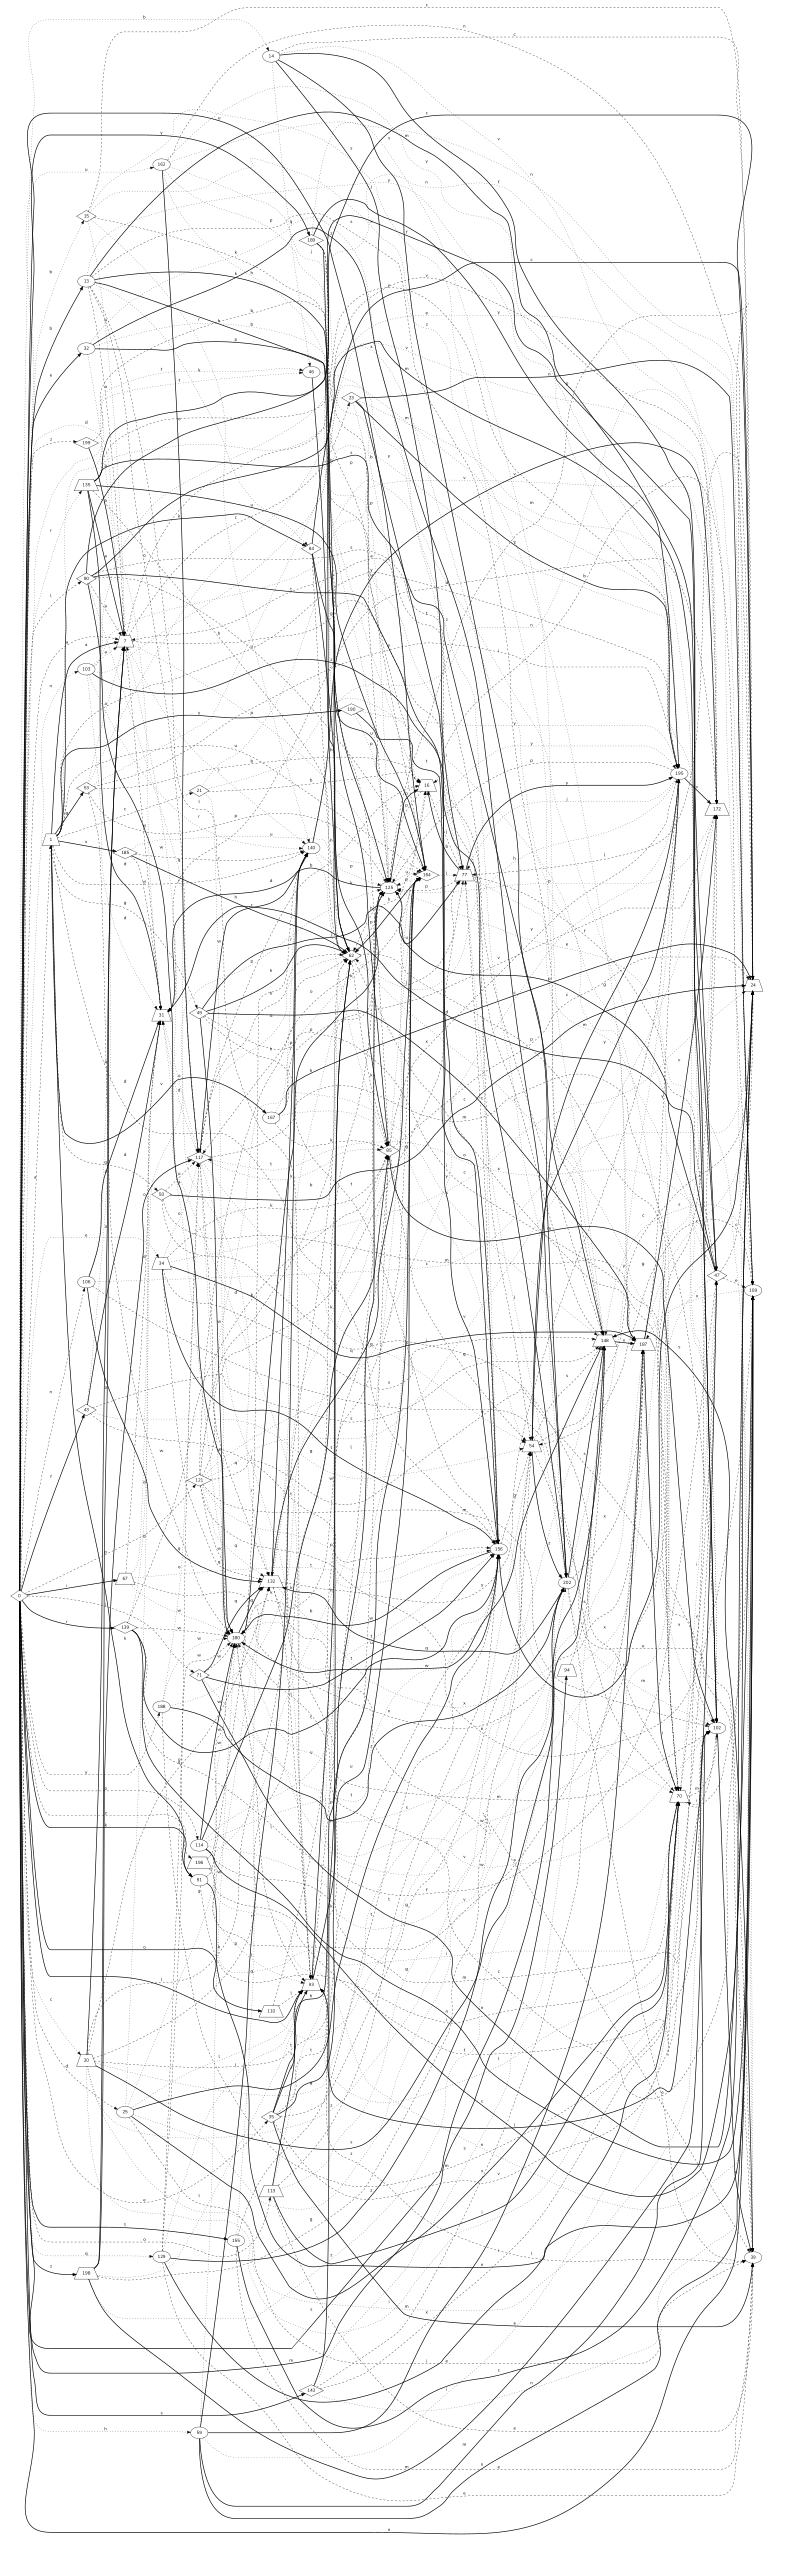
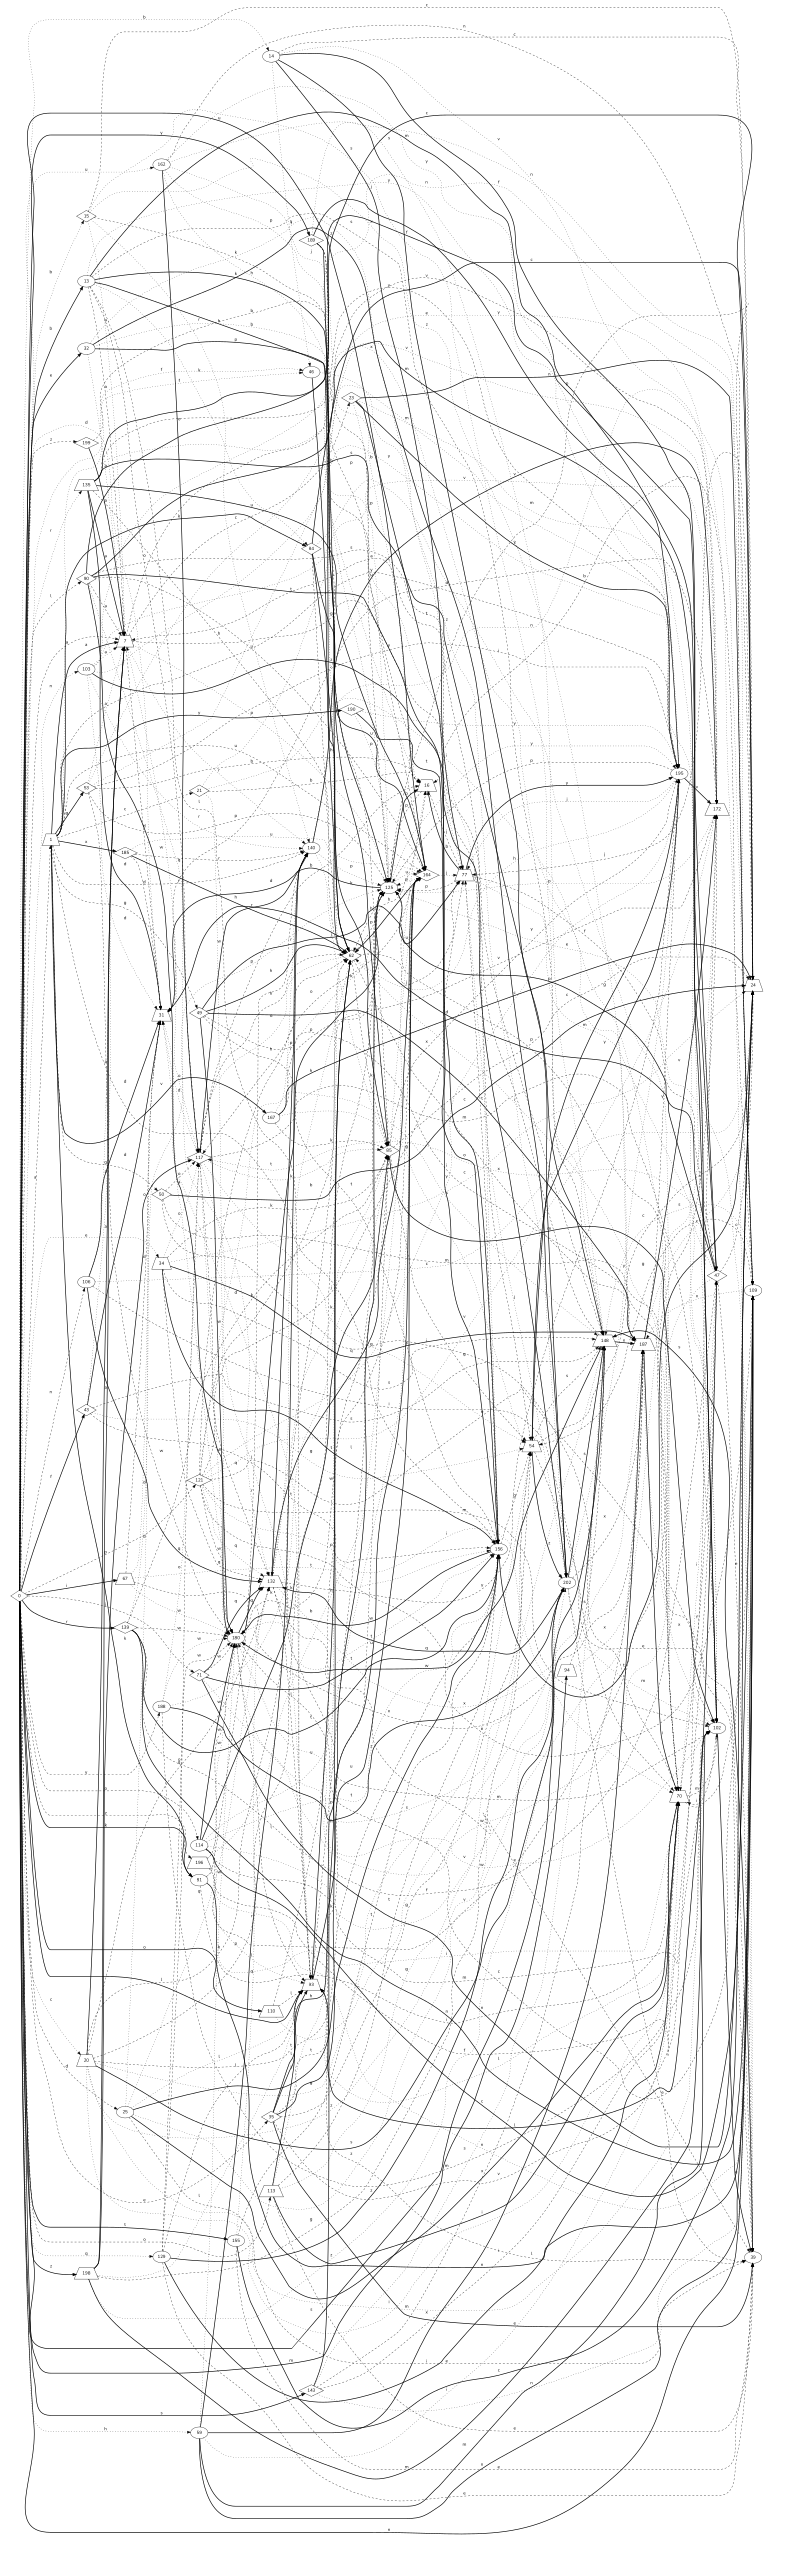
(733, 1282) -> (744, 1813)
(208, 2114) -> (208, 2114)
